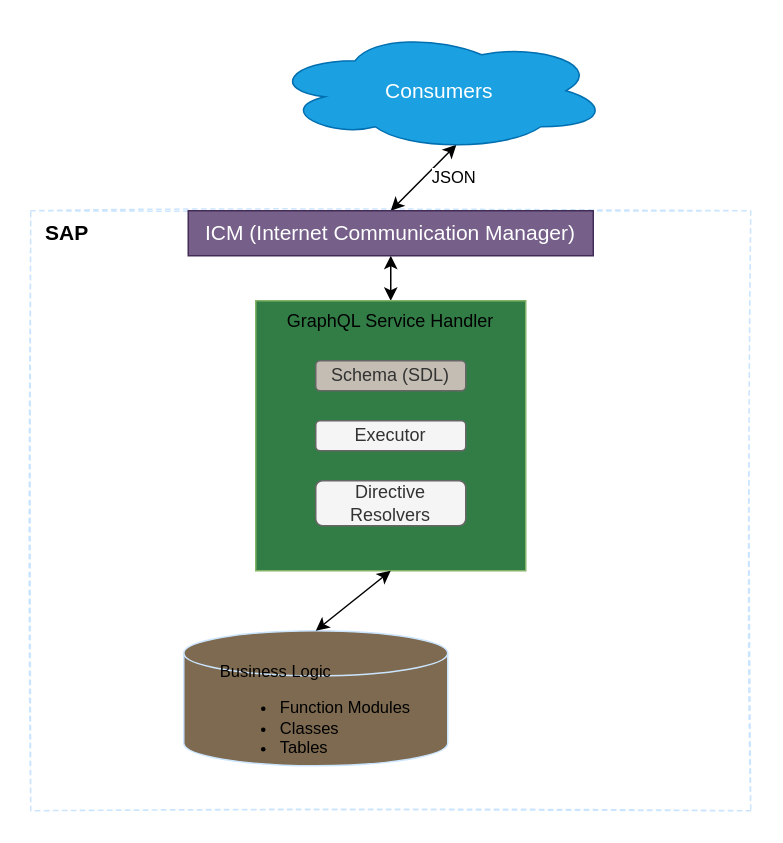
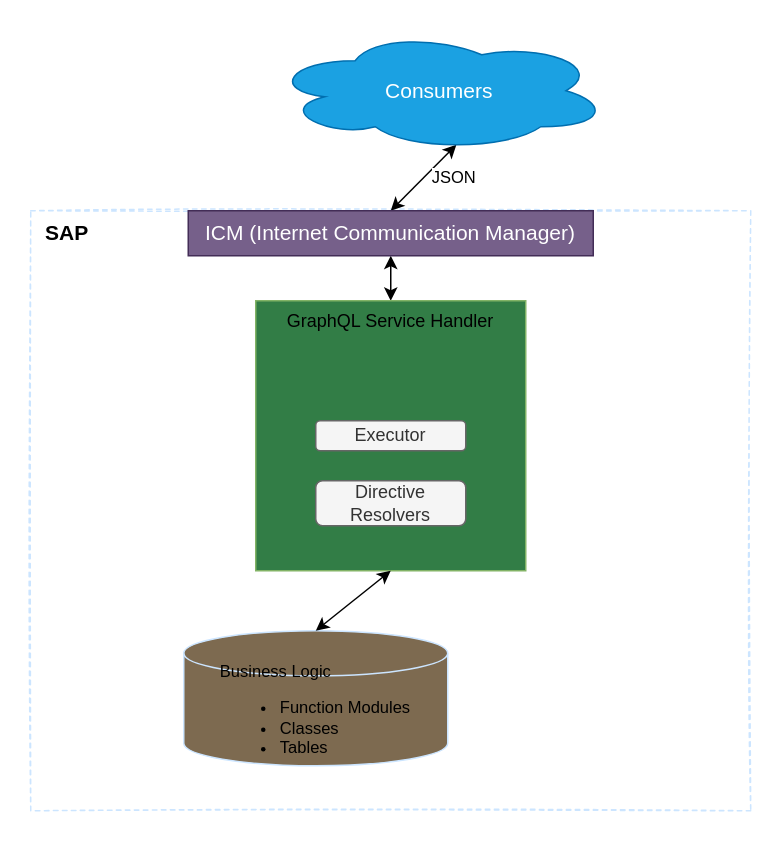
(391, 376) -> none
